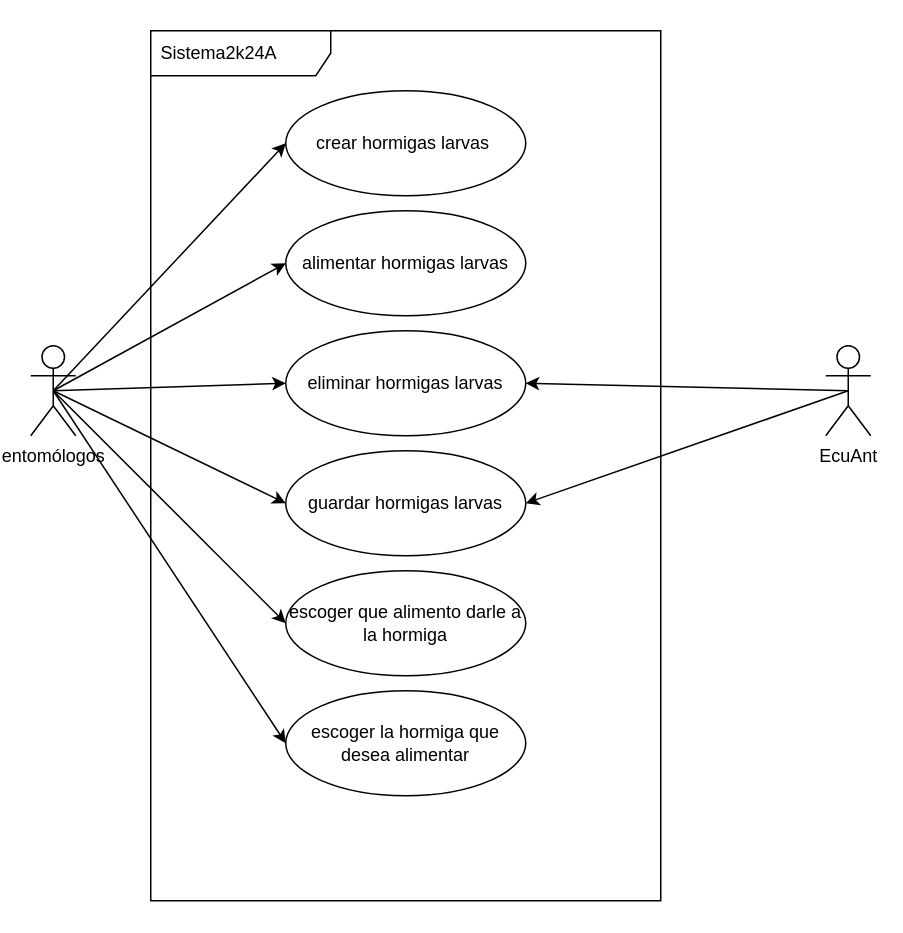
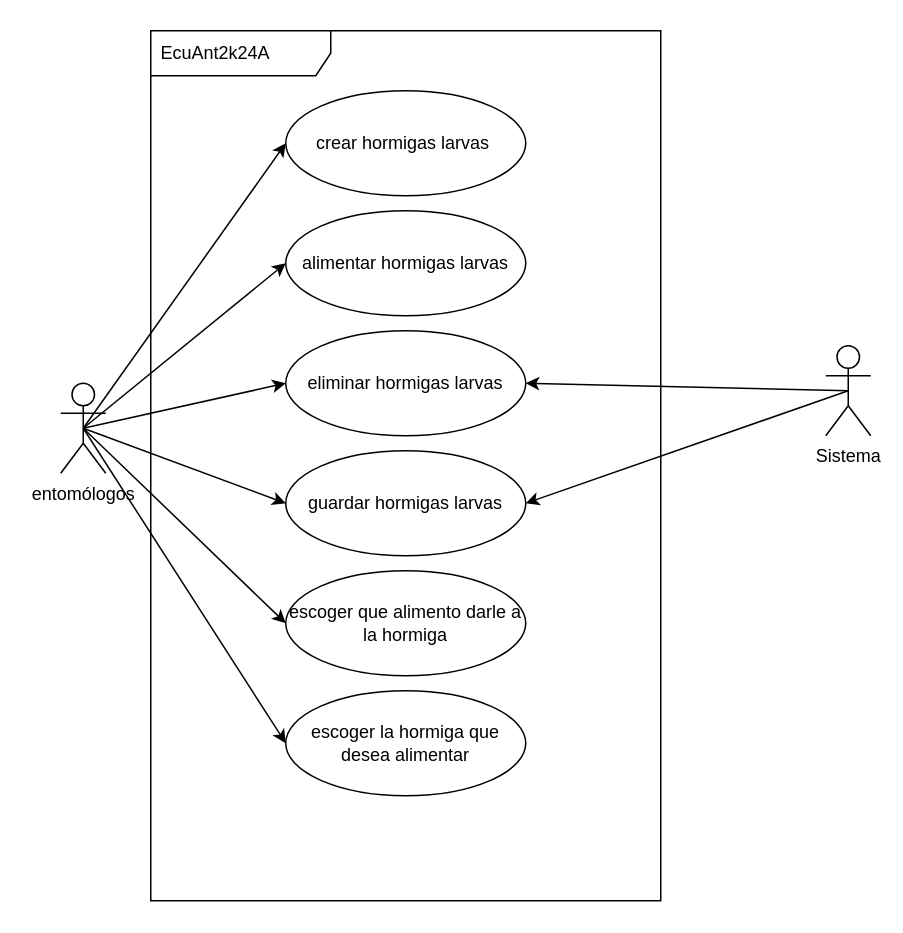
(219, 53) -> (217, 53)
(53, 391) -> (83, 428)
(849, 457) -> (849, 457)
